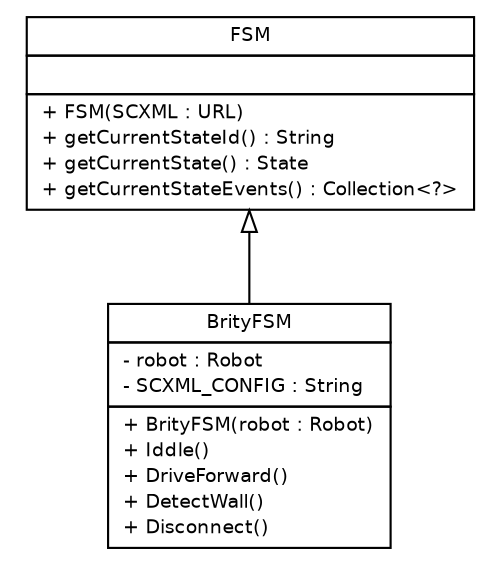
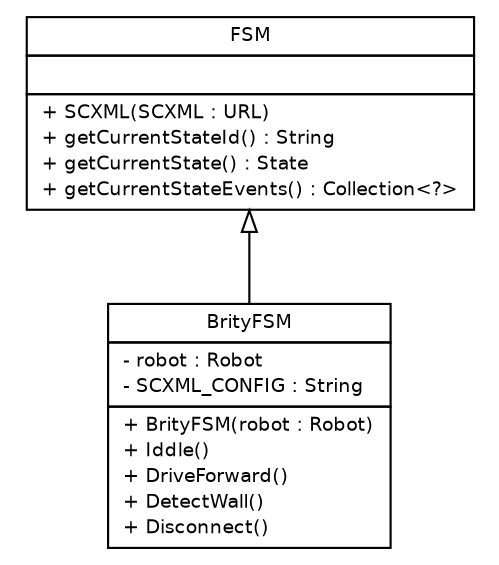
(143, 112) -> (156, 112)
